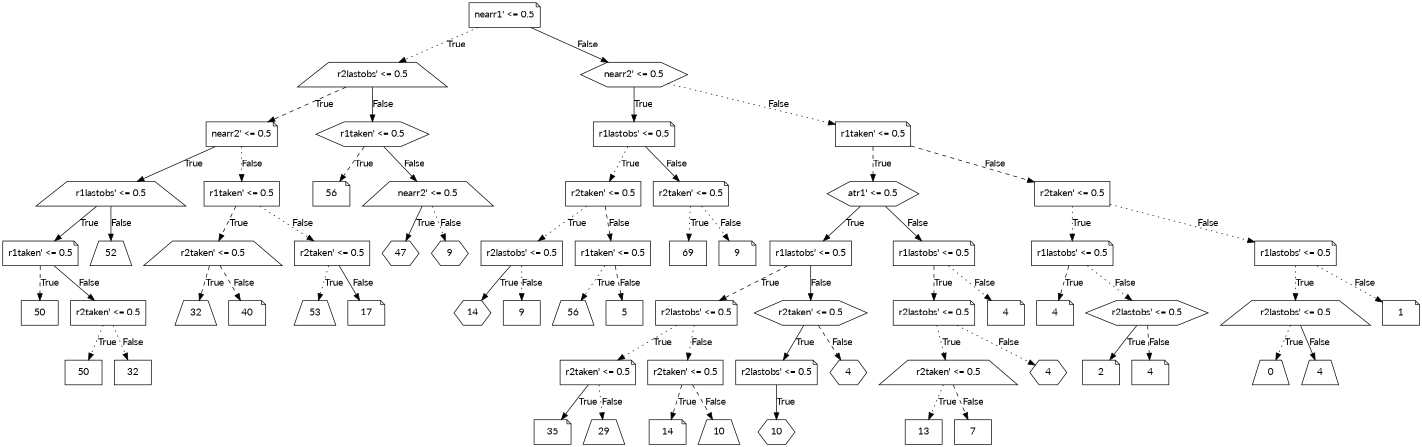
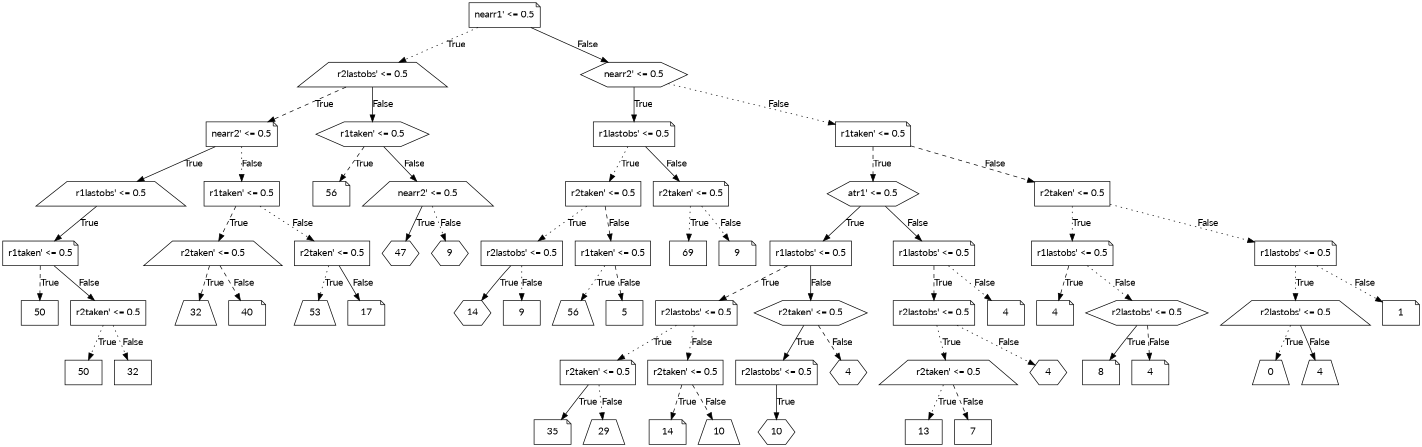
(111, 253) -> none
(1101, 372) -> (1101, 372)
